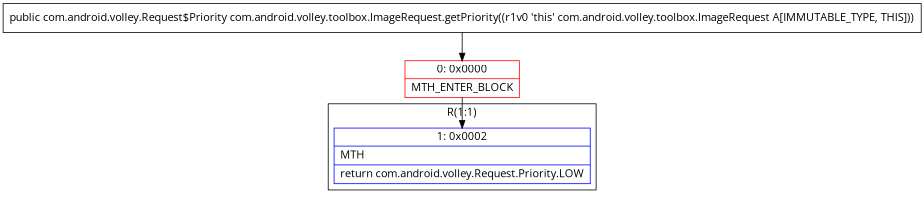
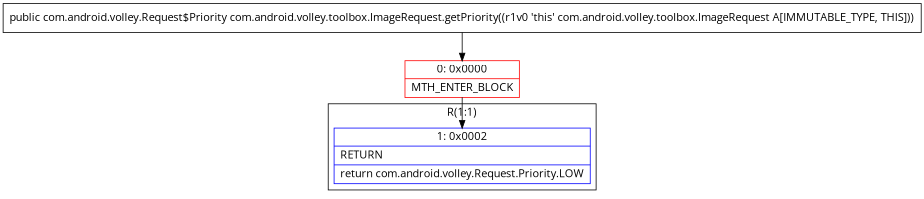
(352, 155) -> (362, 155)
